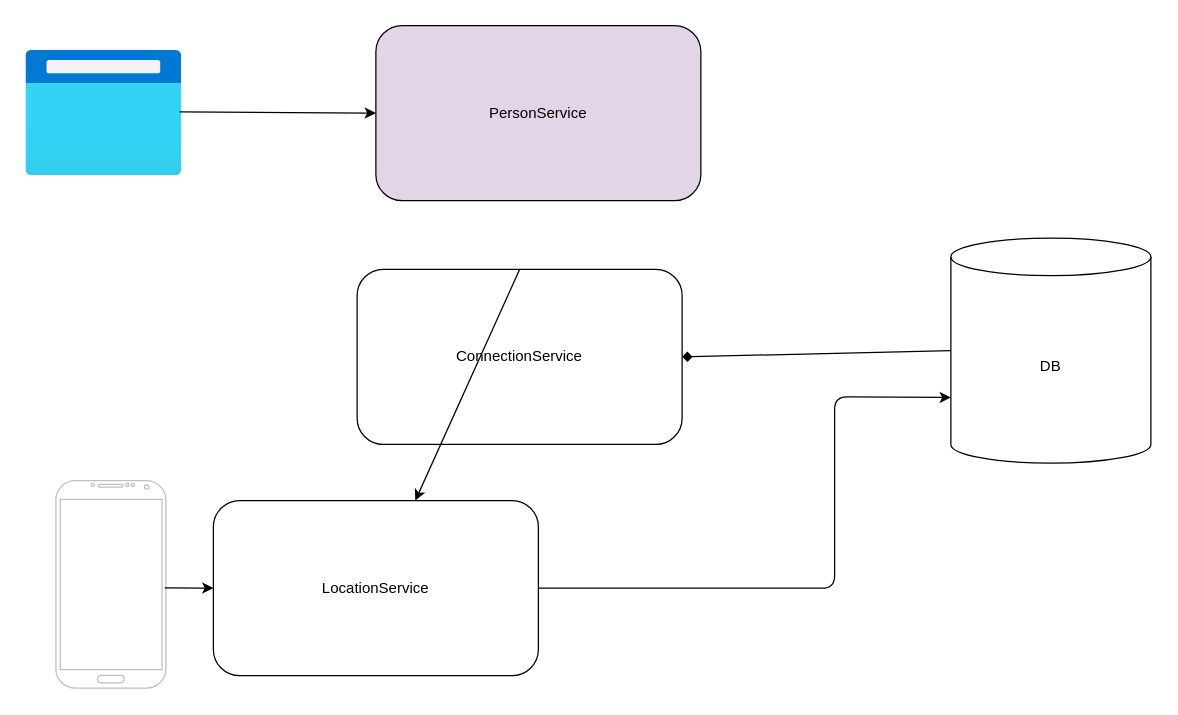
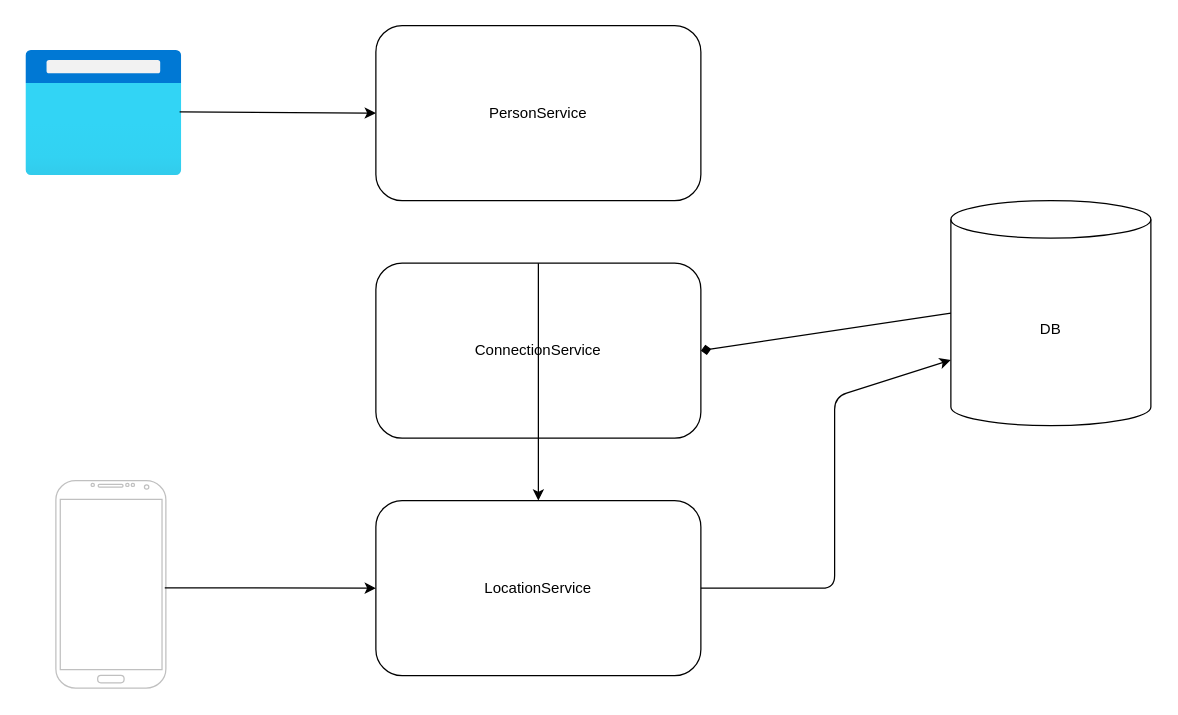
(538, 113) -> (538, 113)
(1051, 351) -> (1051, 313)
(519, 357) -> (538, 351)
(376, 588) -> (538, 588)
